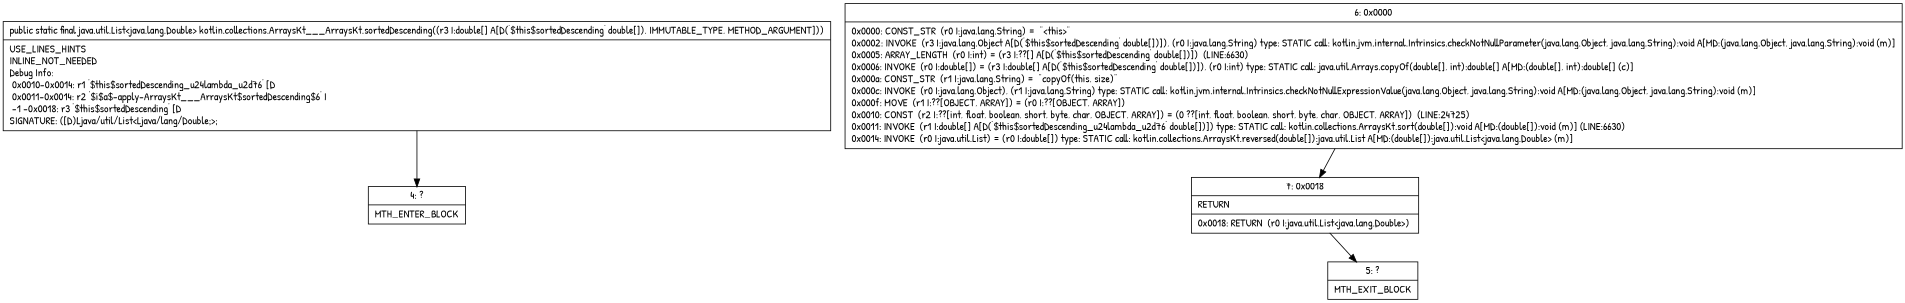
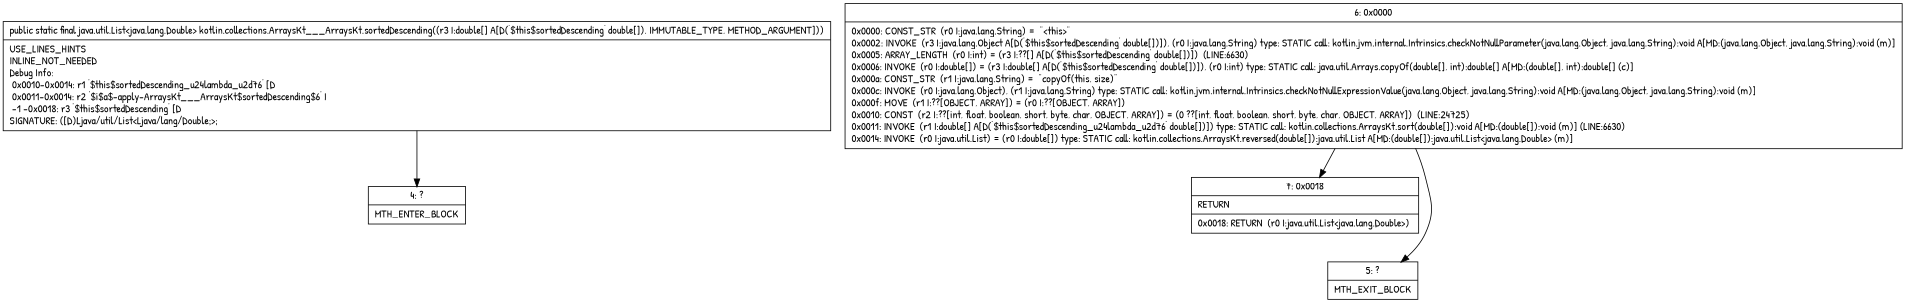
(1340, 245) -> (1431, 205)
